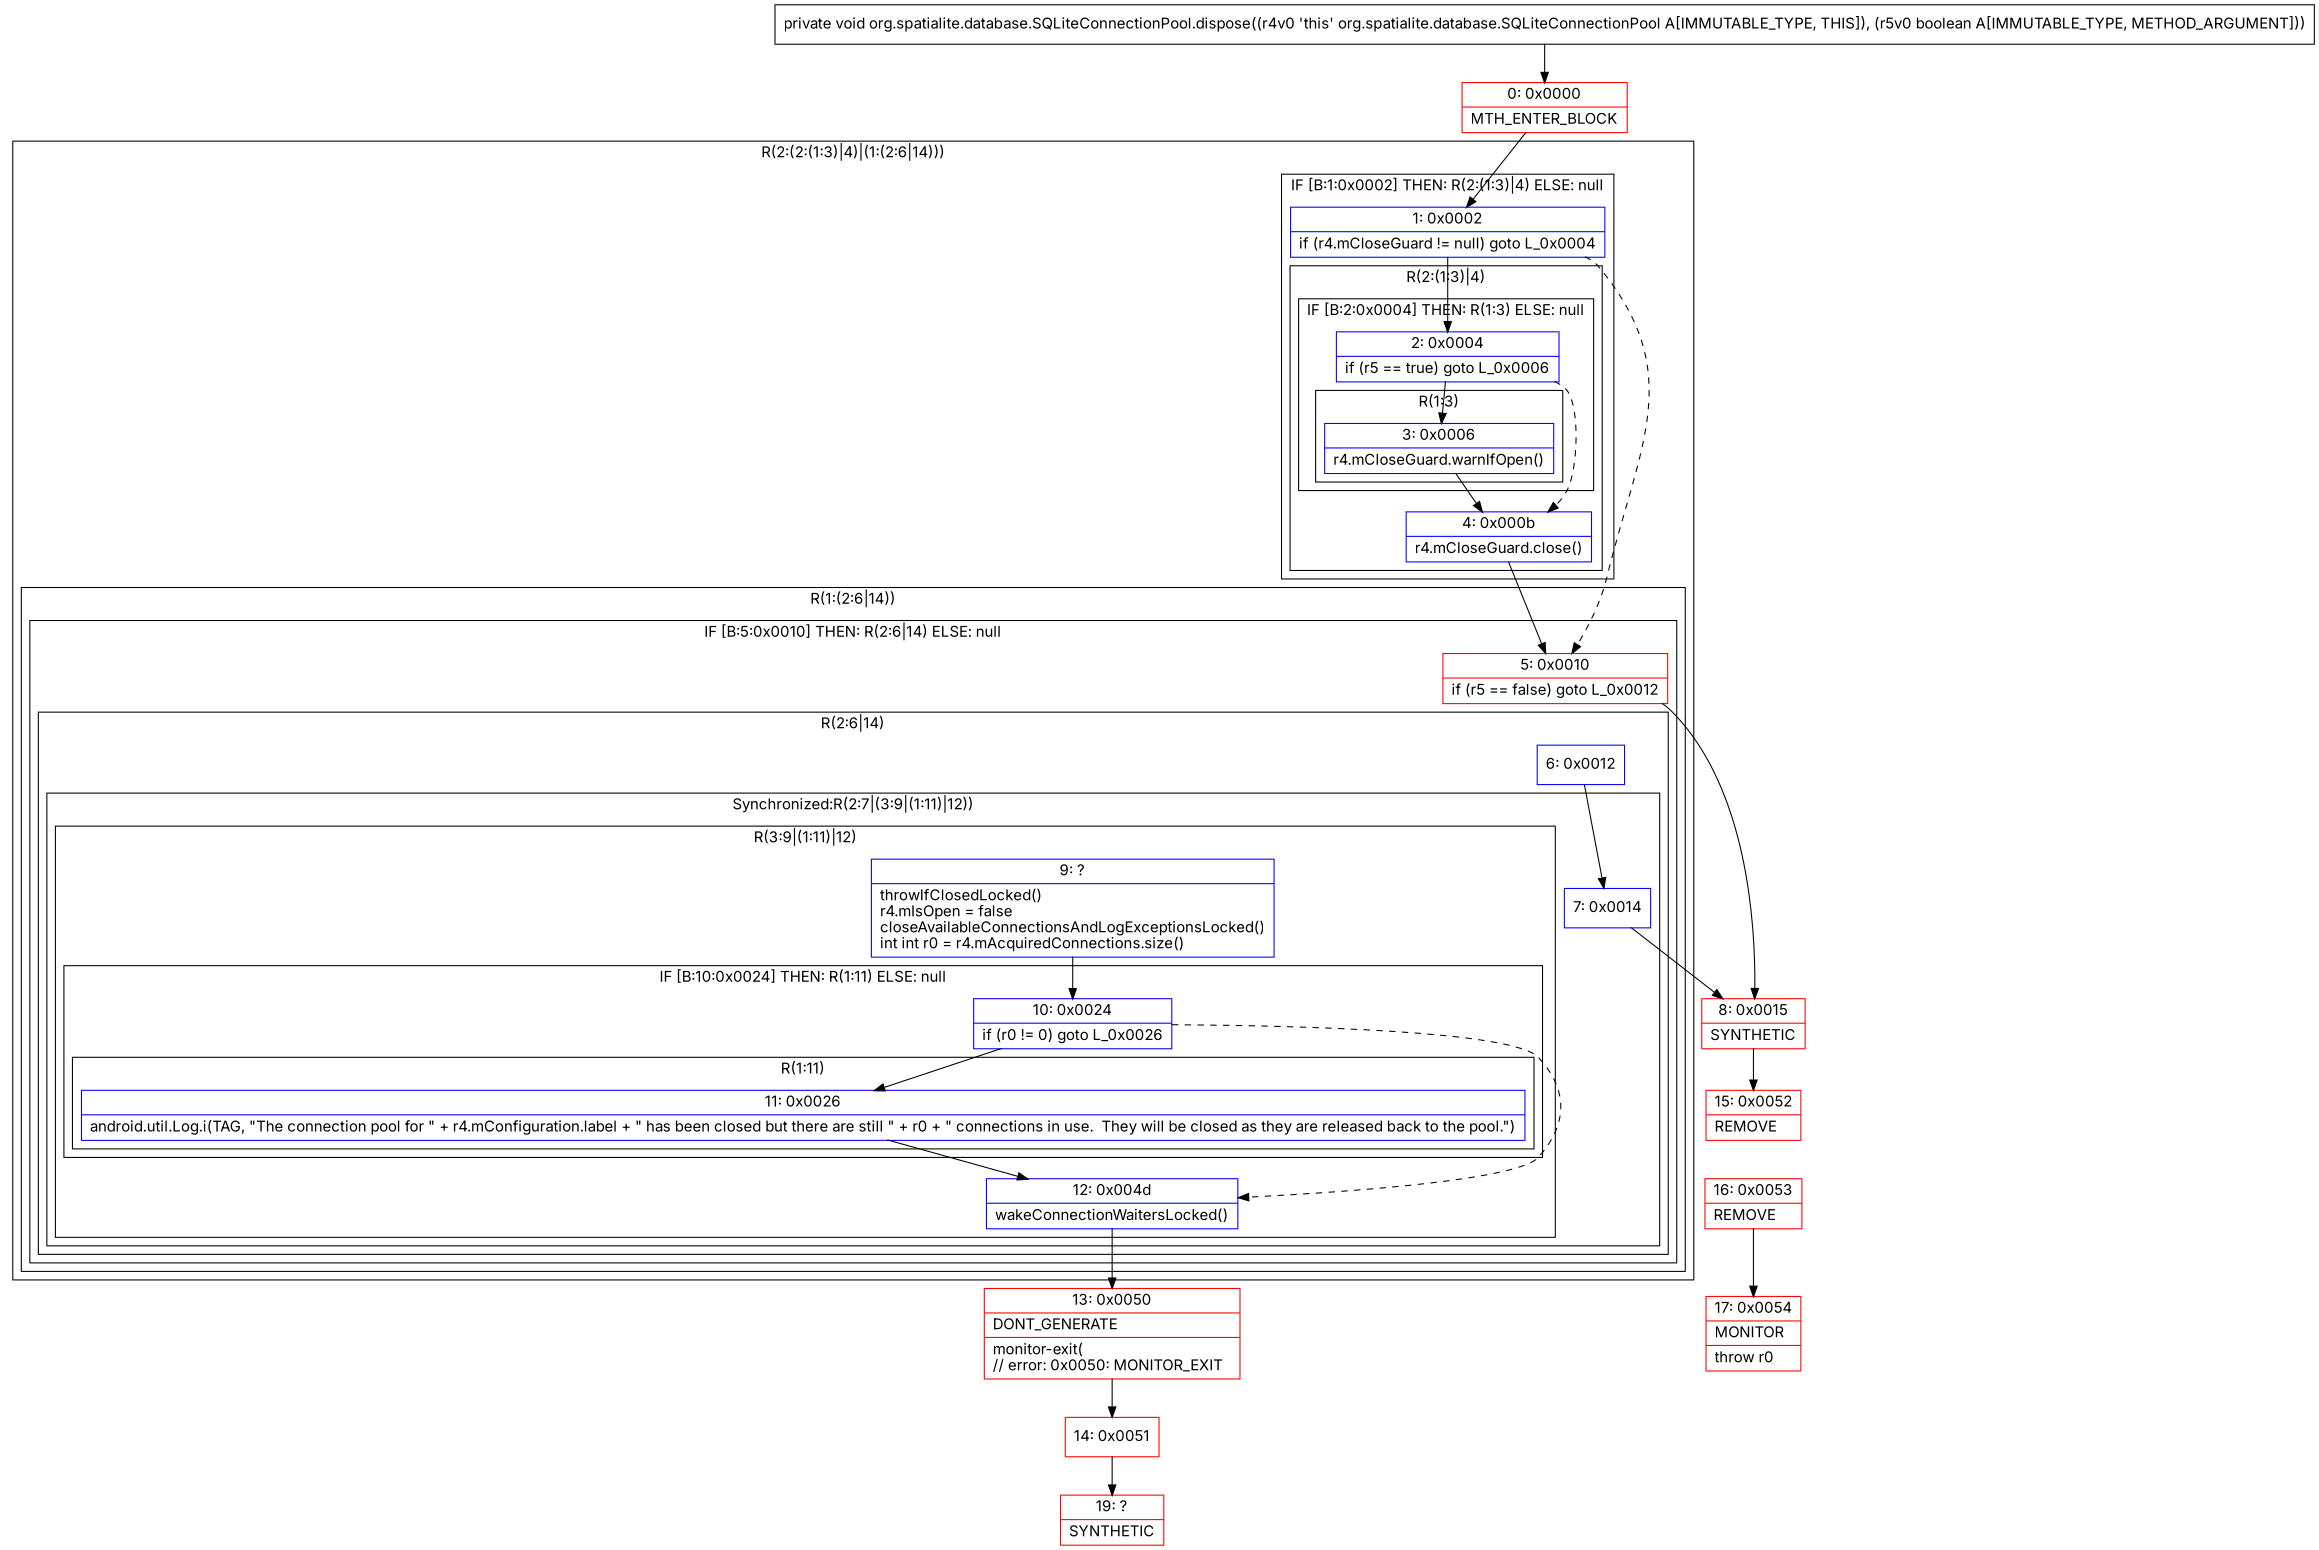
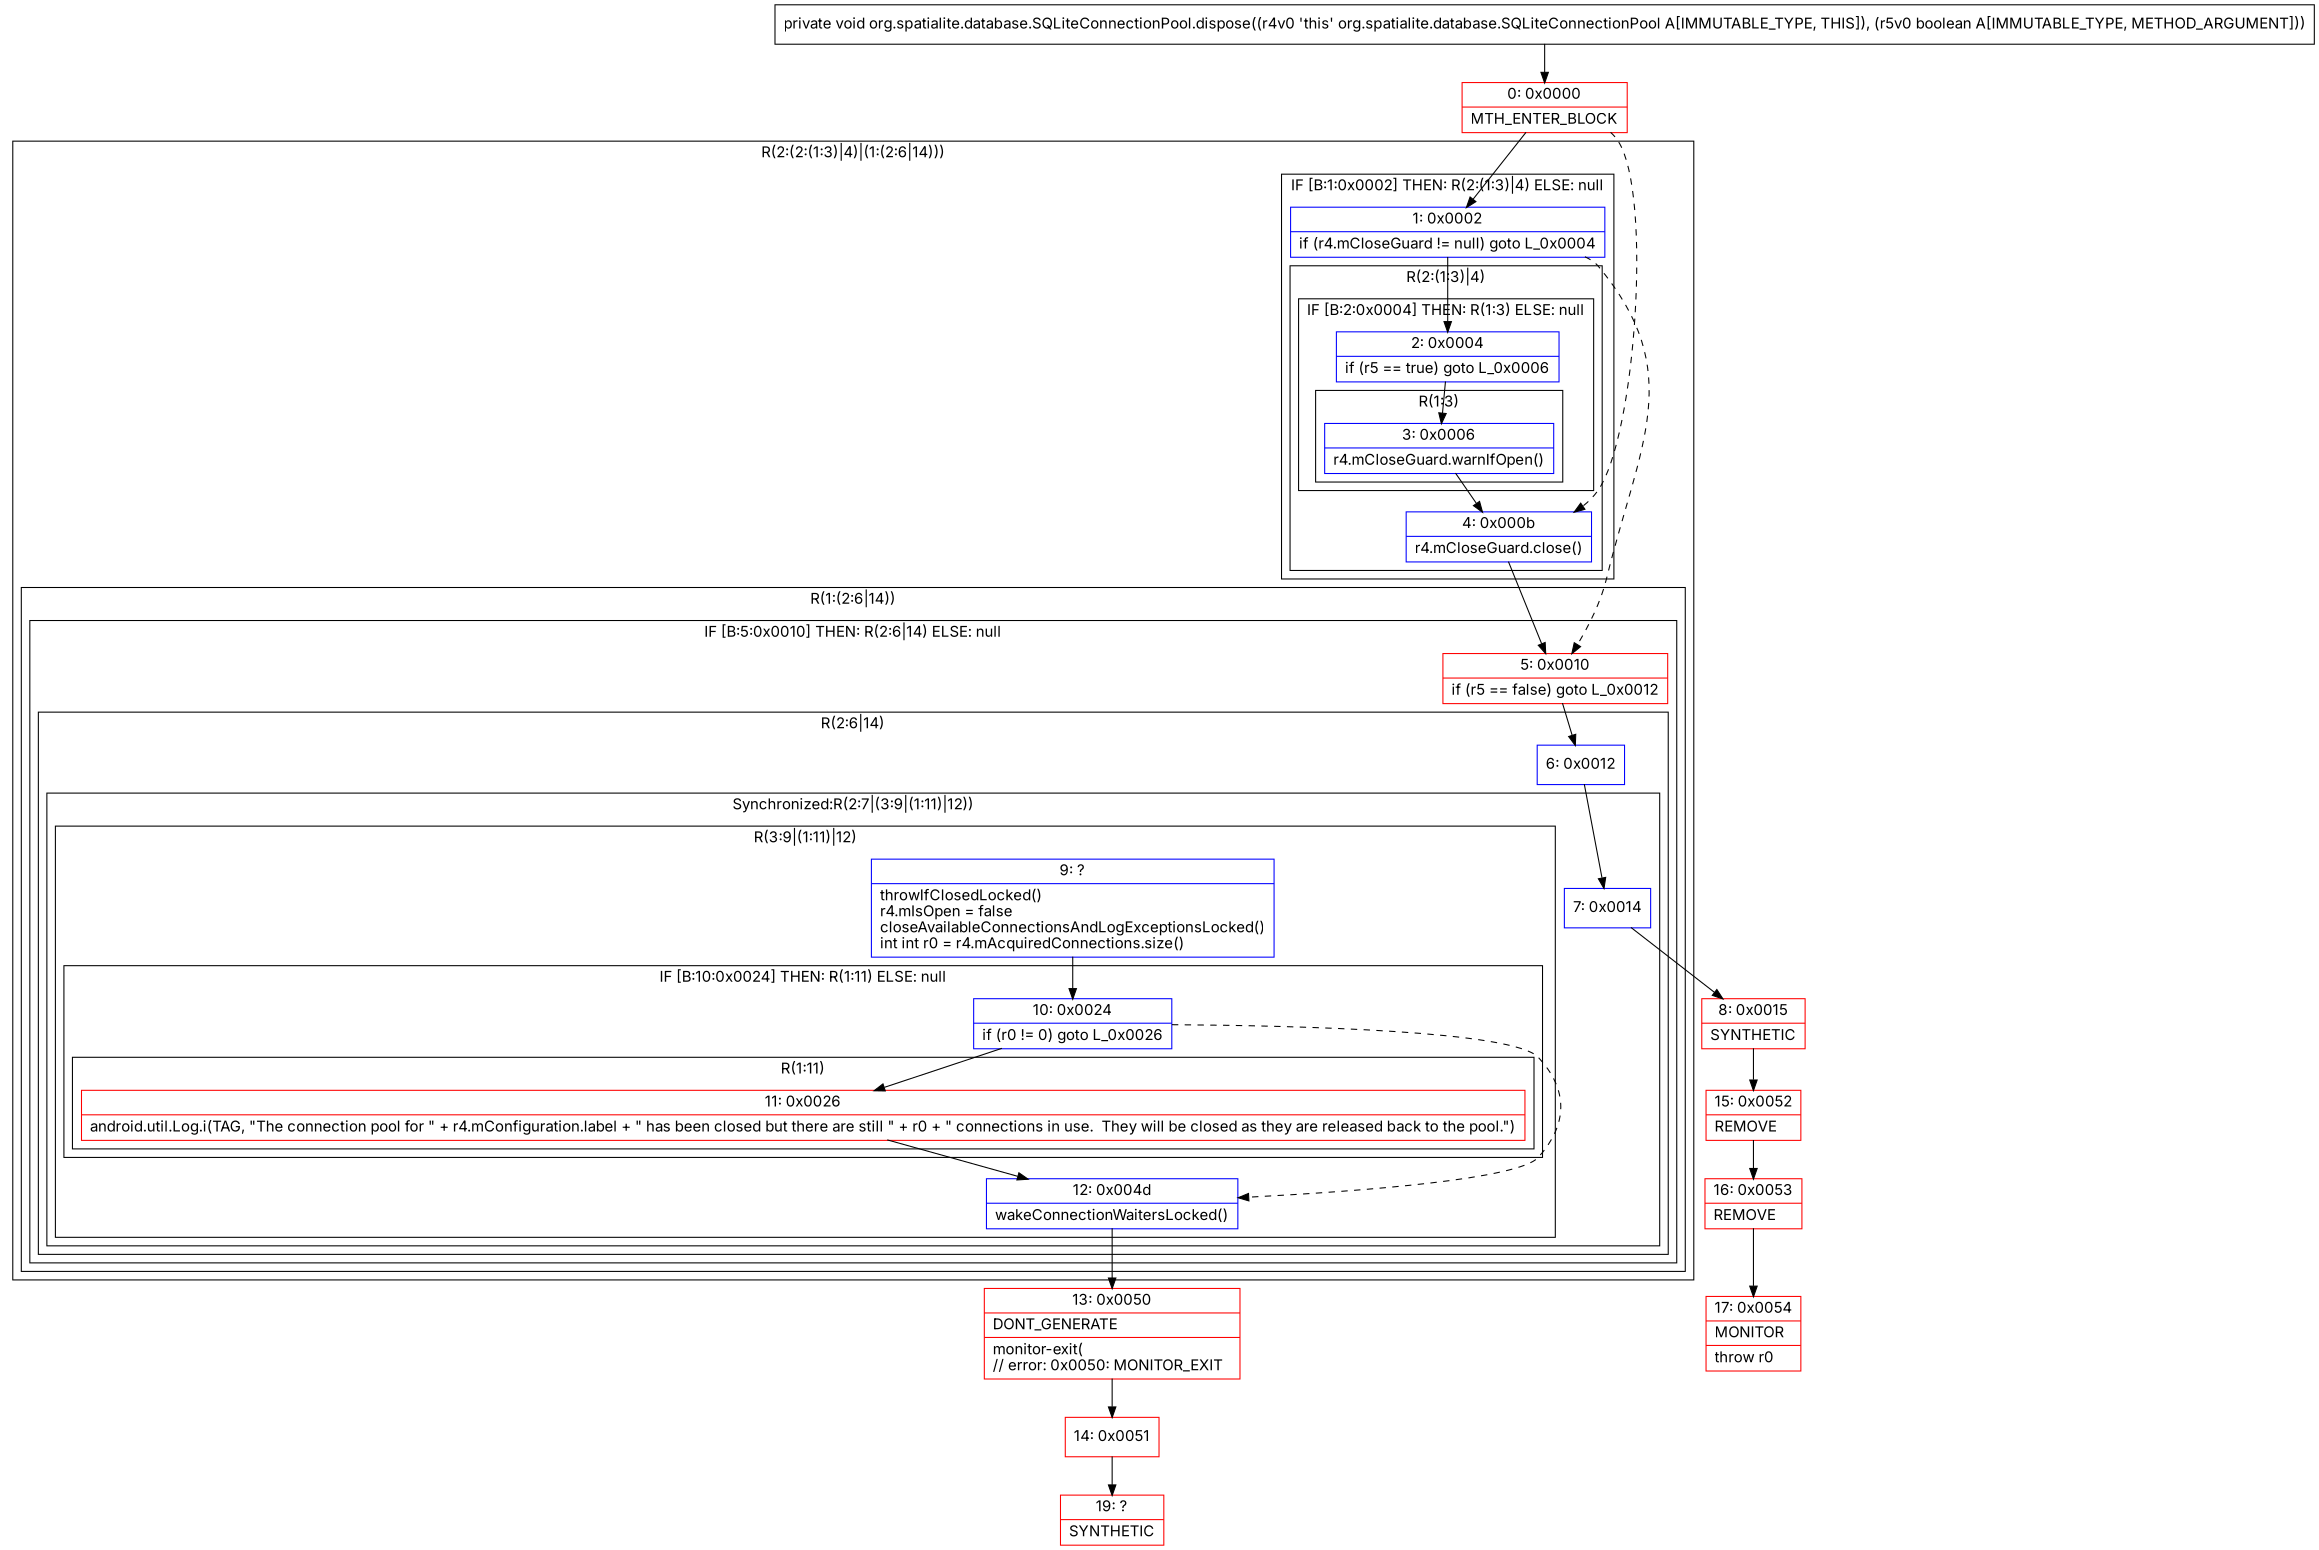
(1576, 442) -> (1635, 303)
(1737, 835) -> (1567, 719)
(803, 1115) -> (803, 1115)
none -> (1753, 1154)
